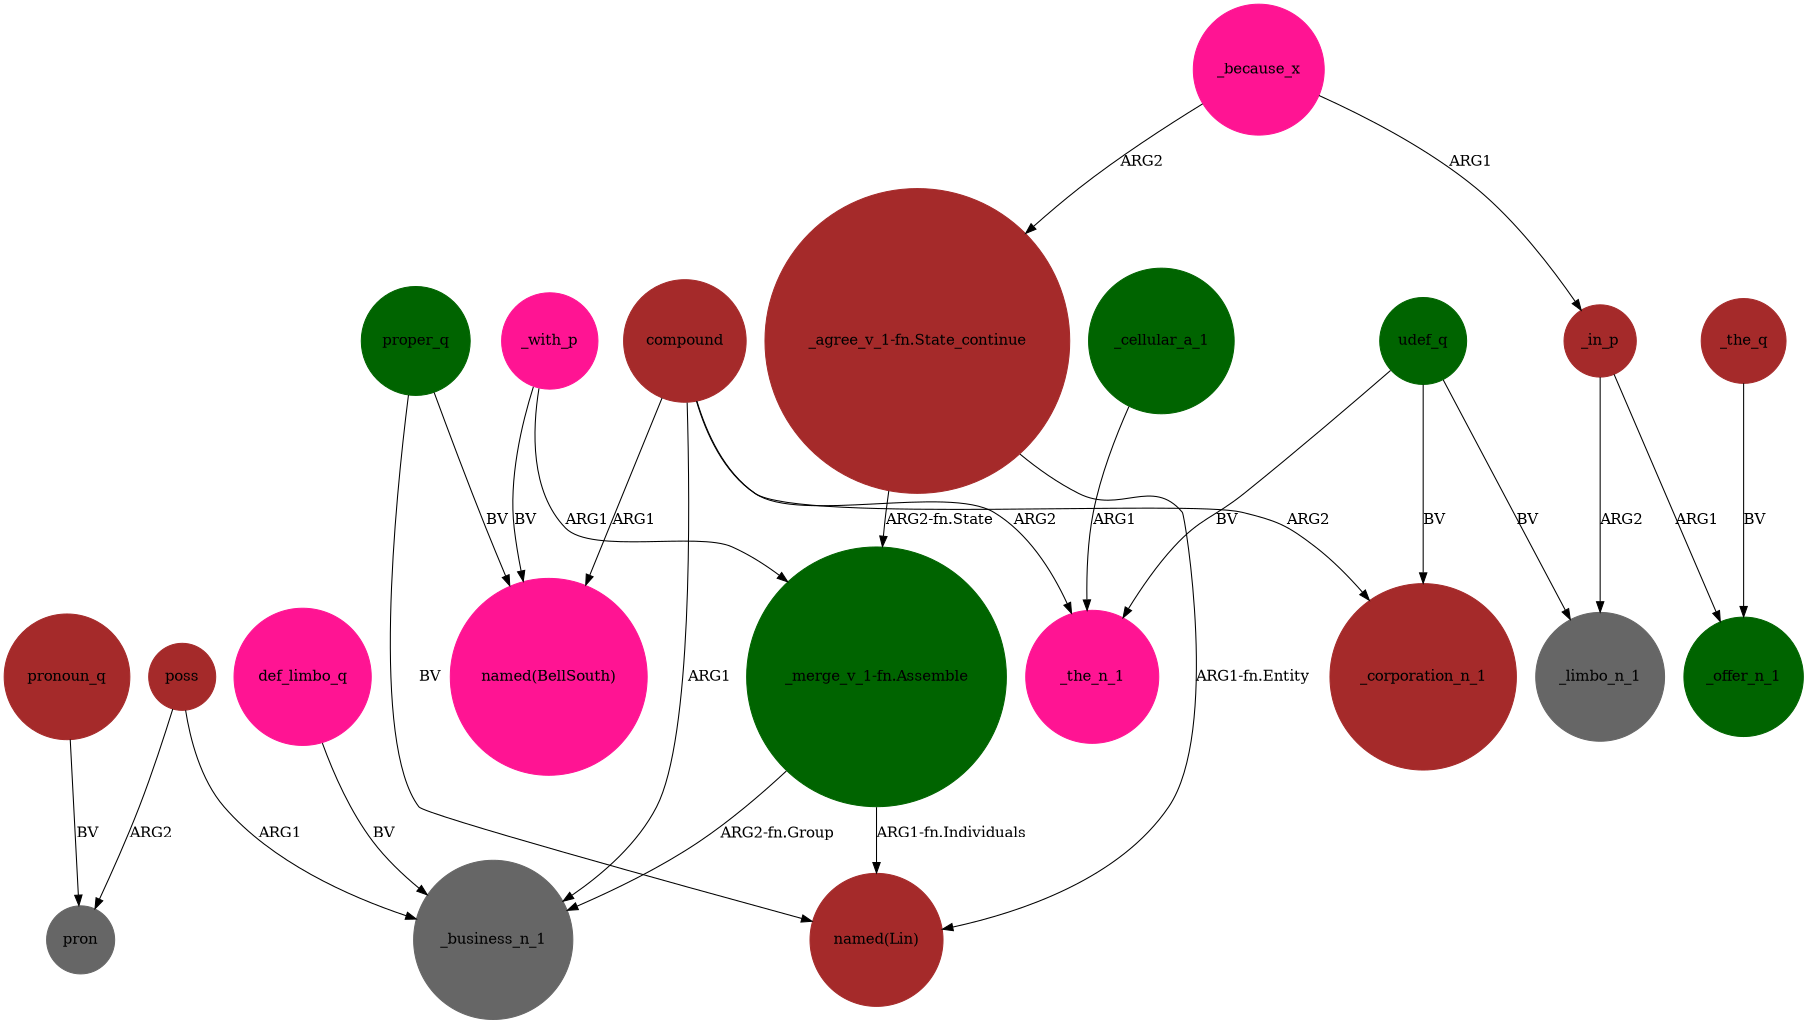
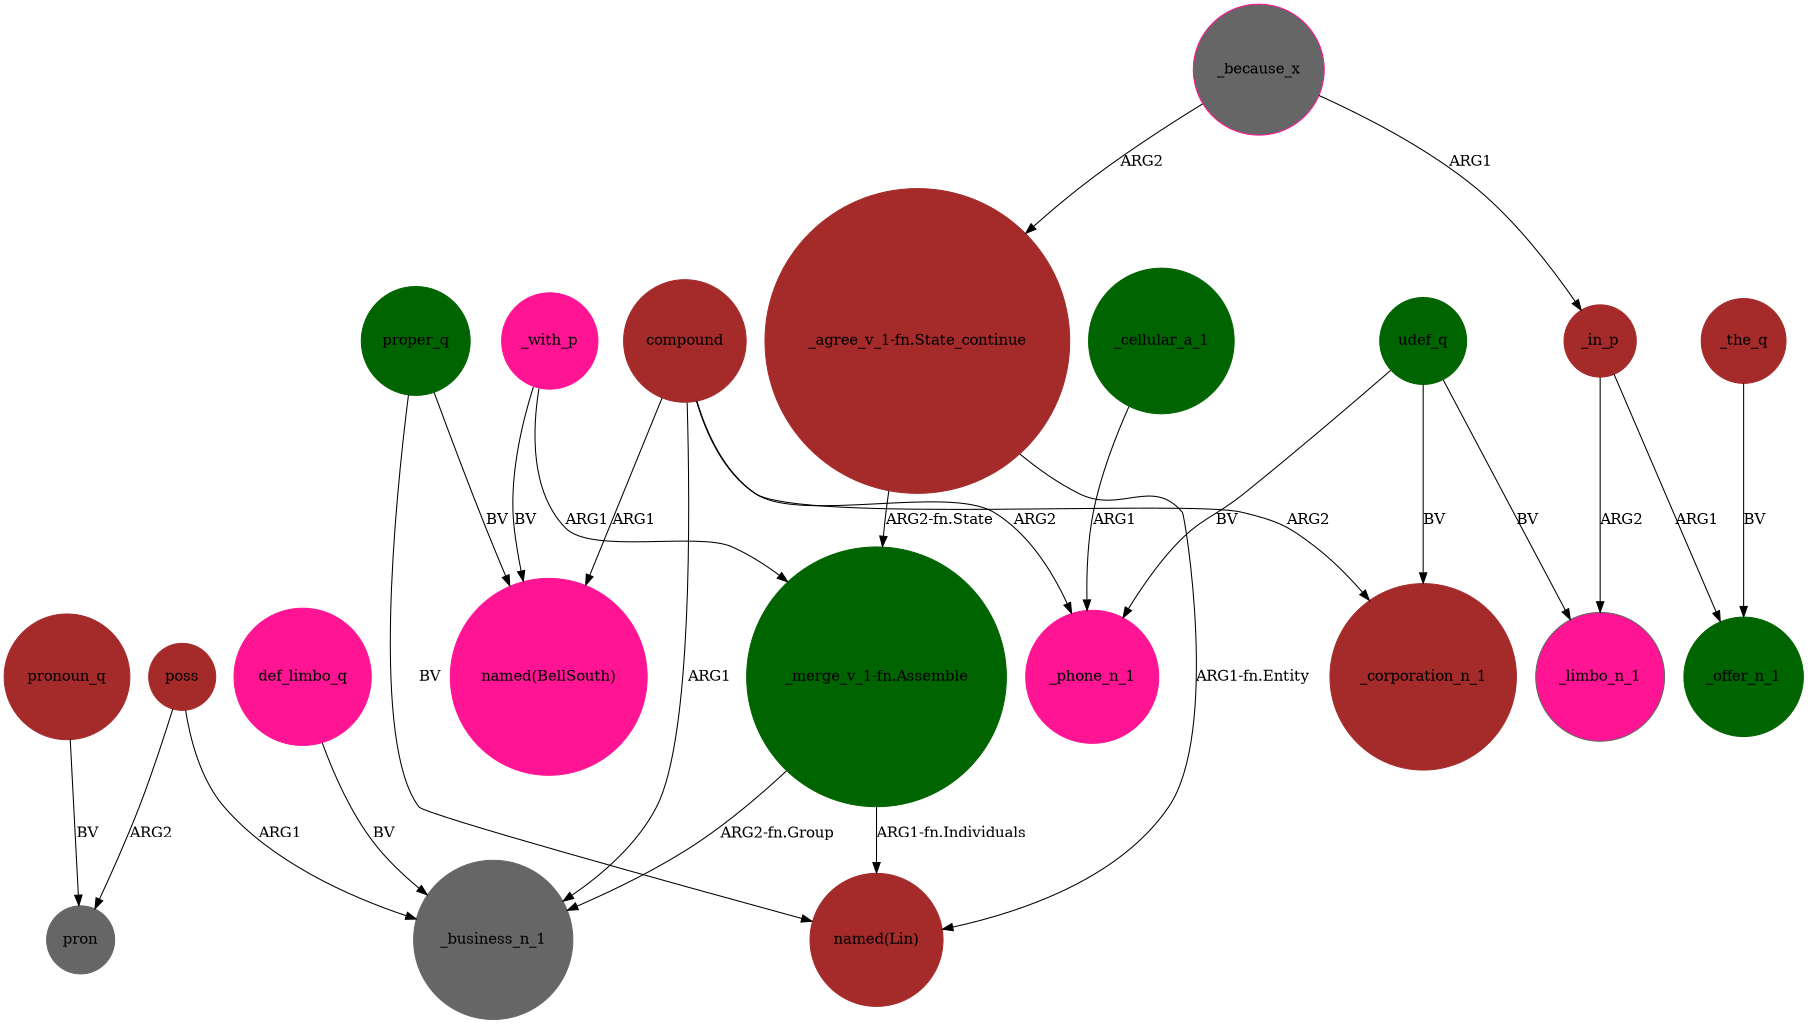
(1259, 70) -> (1259, 70)
(1092, 677) -> (1092, 677)
(1600, 677) -> (1600, 677)
